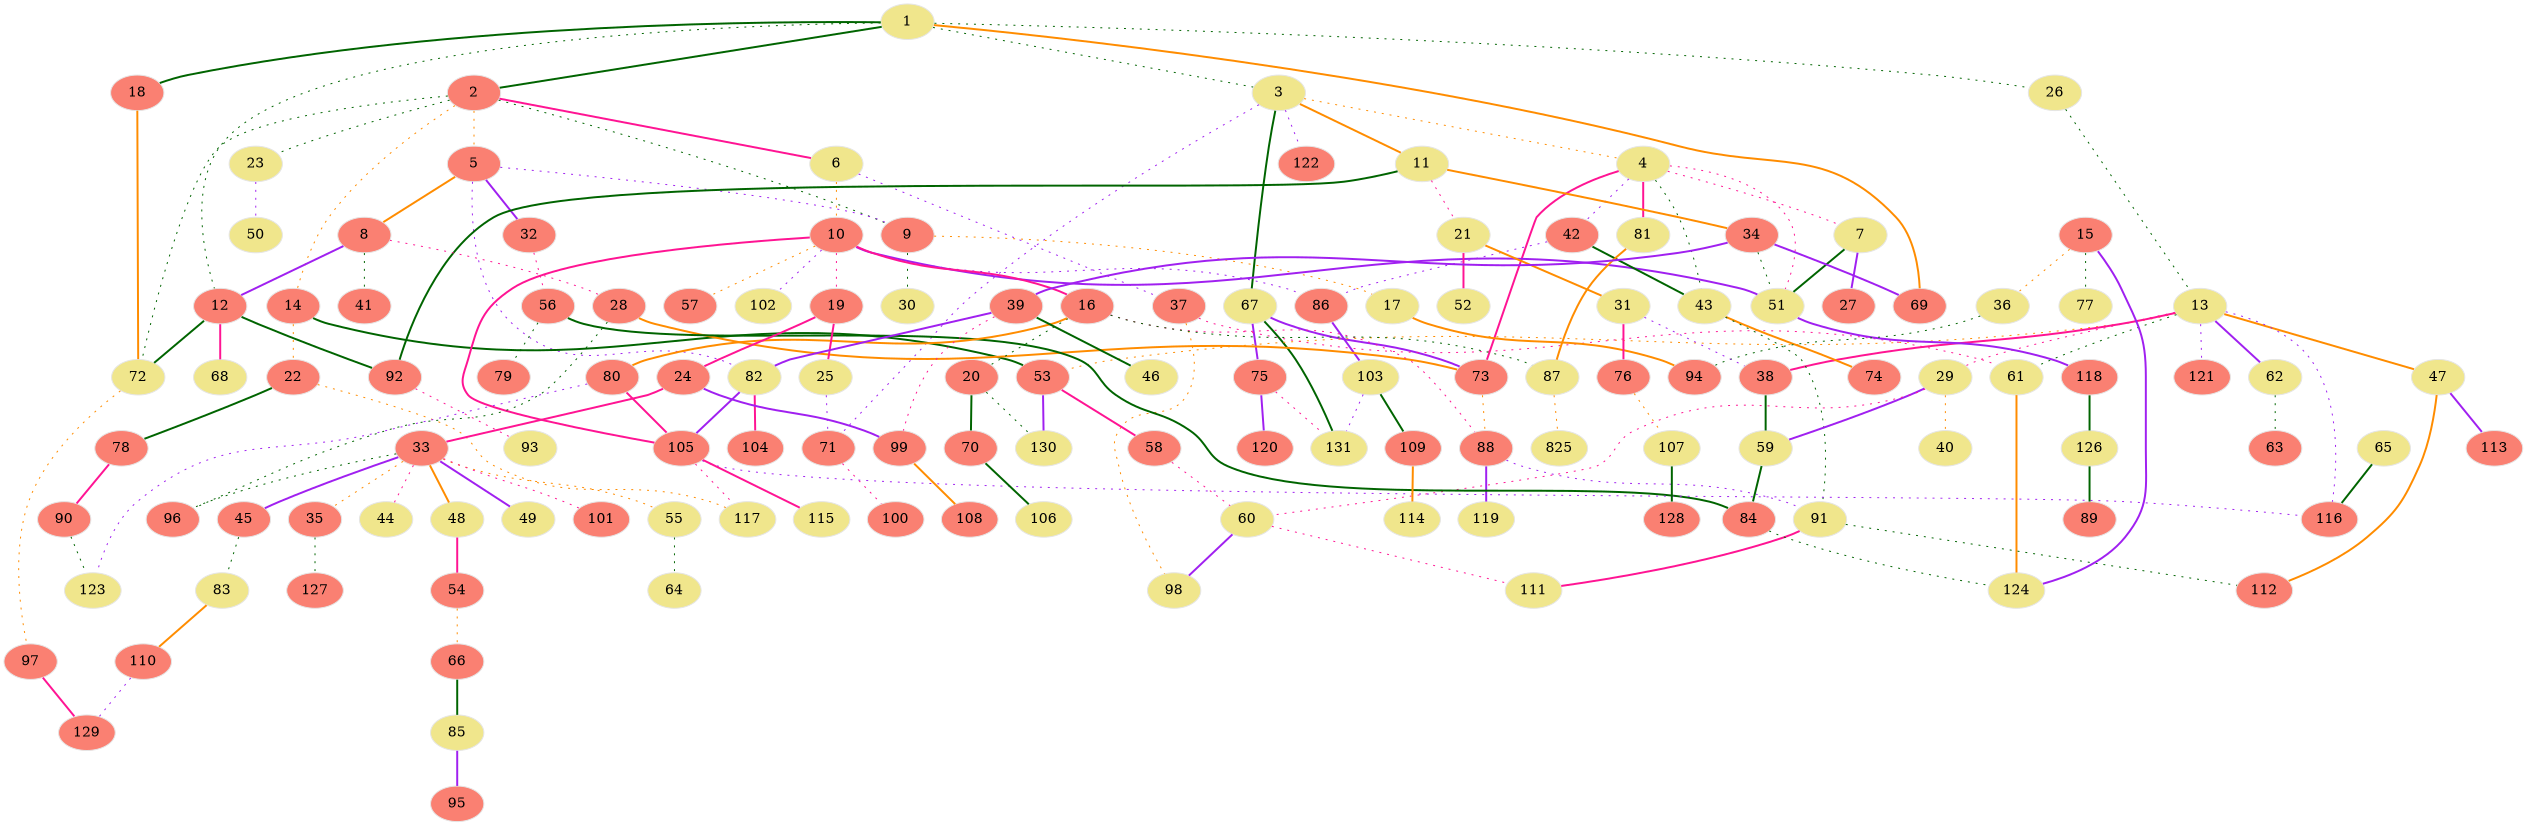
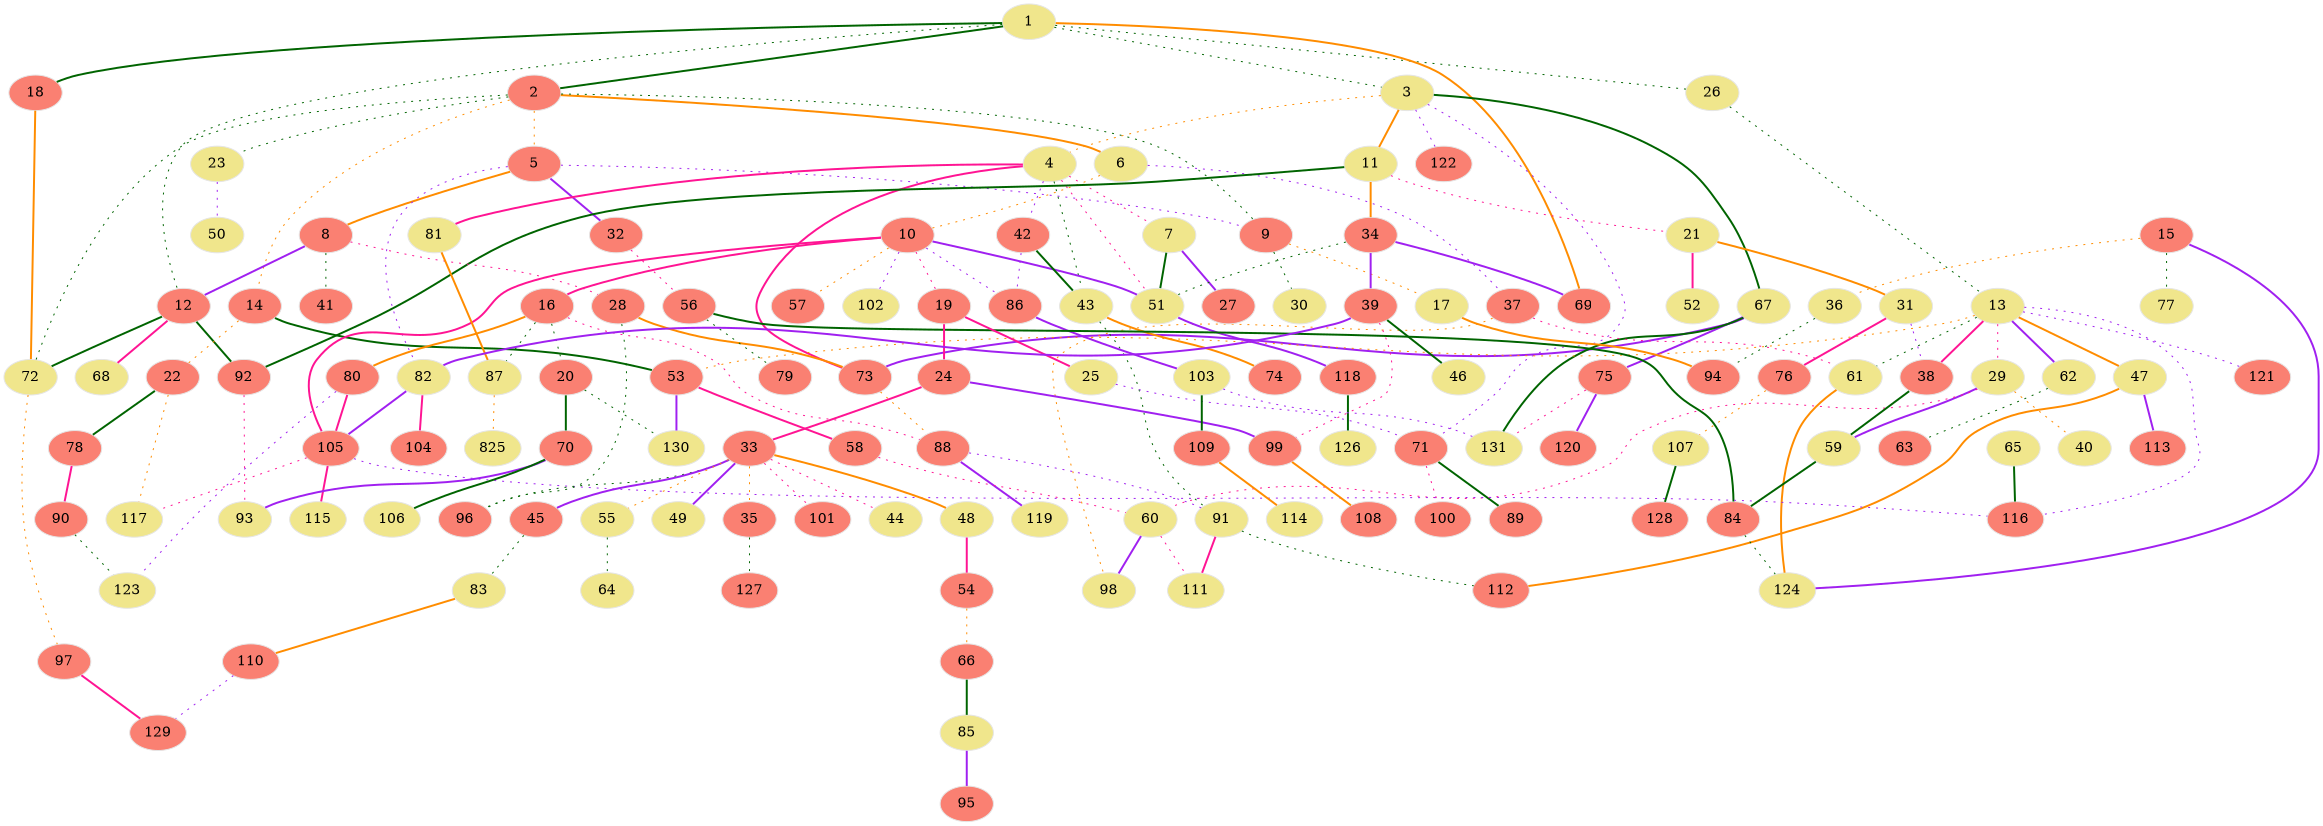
(655, 128) -> (832, 113)
none -> (405, 484)
(2090, 484) -> (1468, 484)
